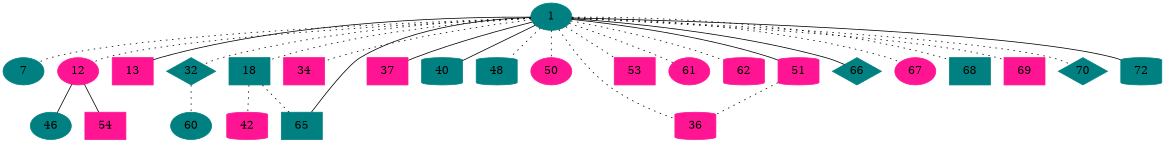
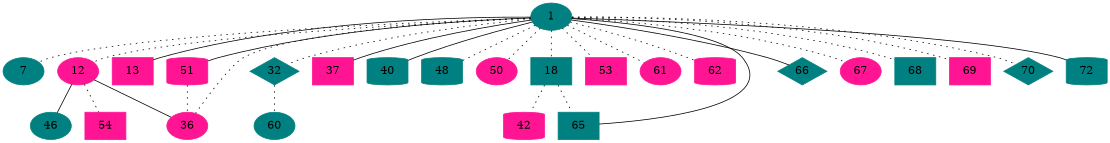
(304, 71) -> none
(92, 98) -> (92, 98)
none -> (133, 99)
(695, 126) -> (187, 126)
